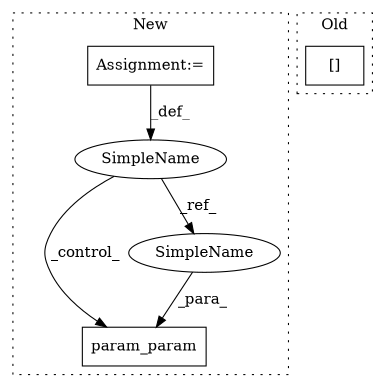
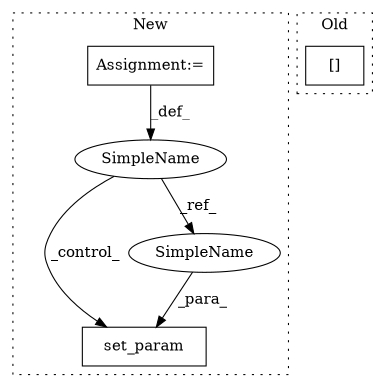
(144, 347) -> (144, 347)
